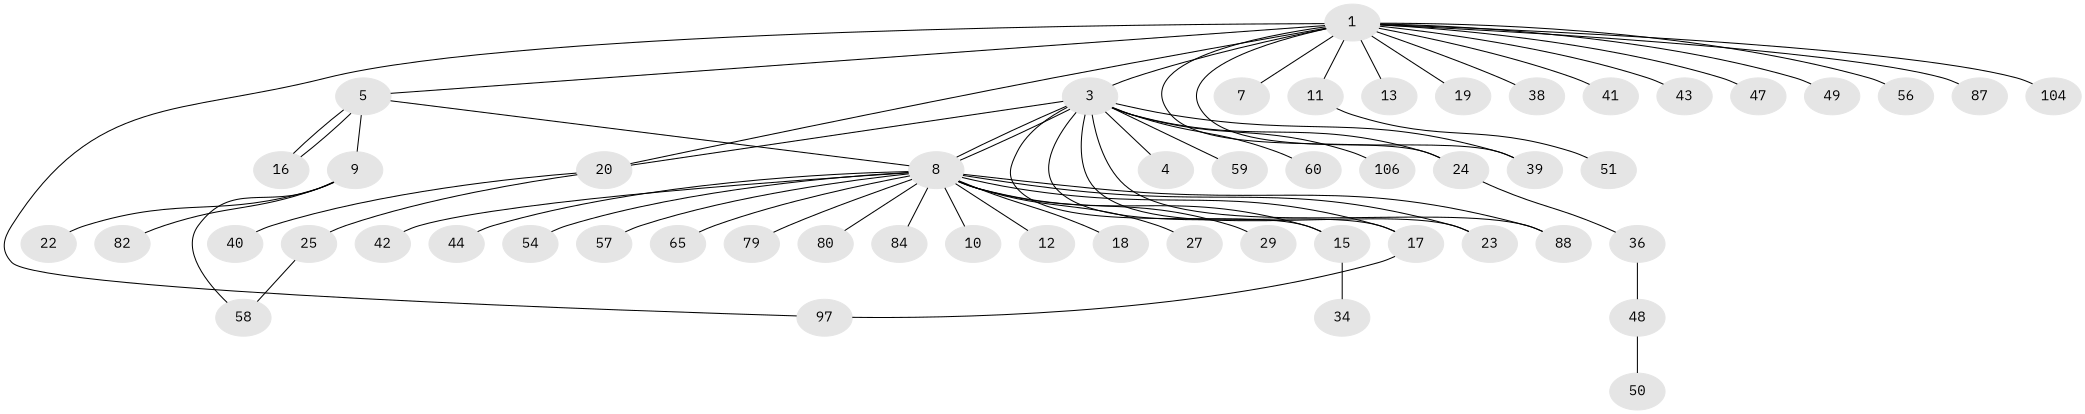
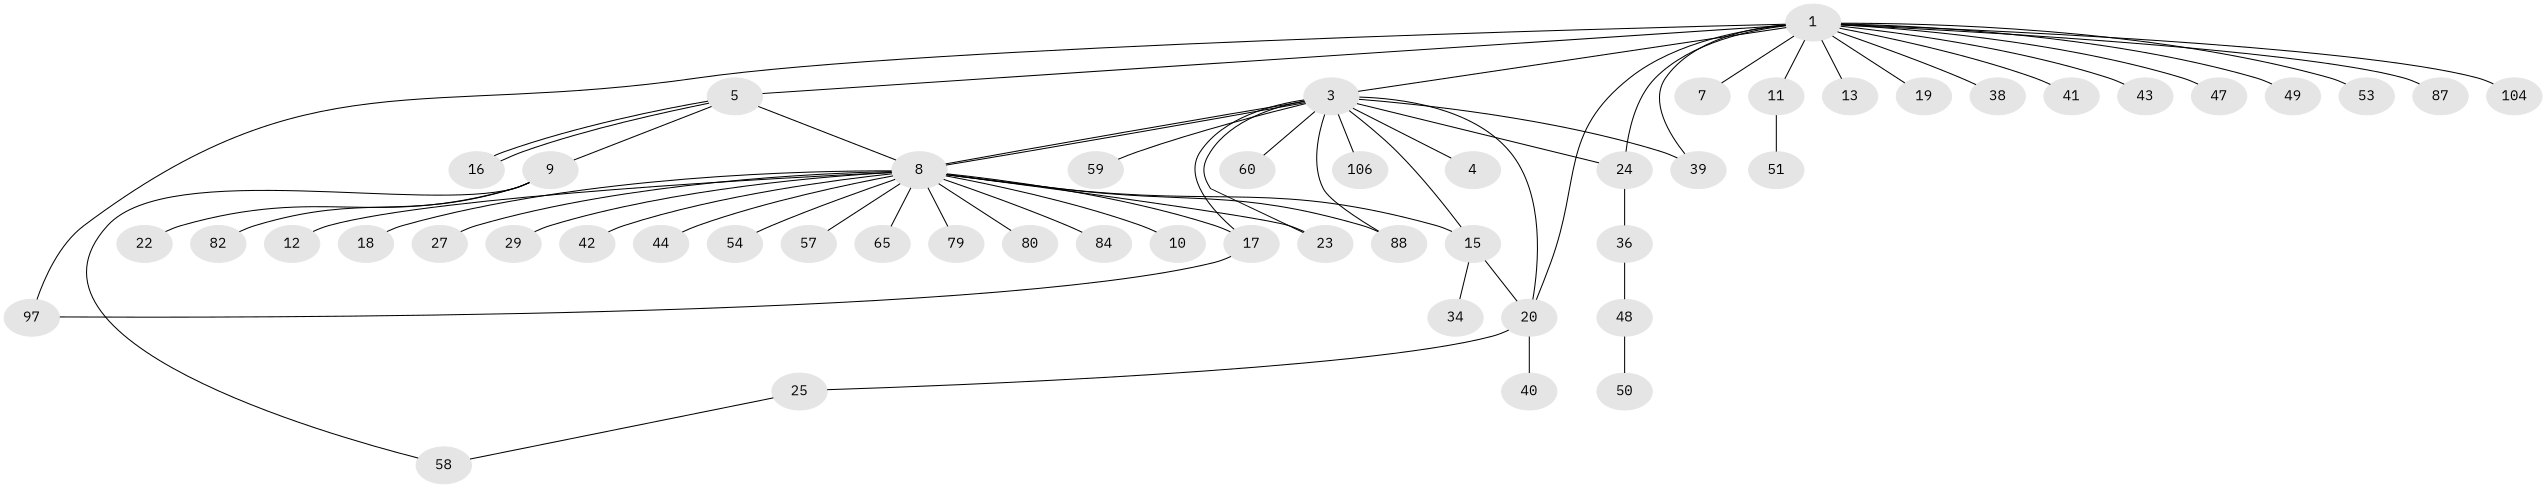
(1906, 96) -> (2367, 96)
none -> (1501, 281)
